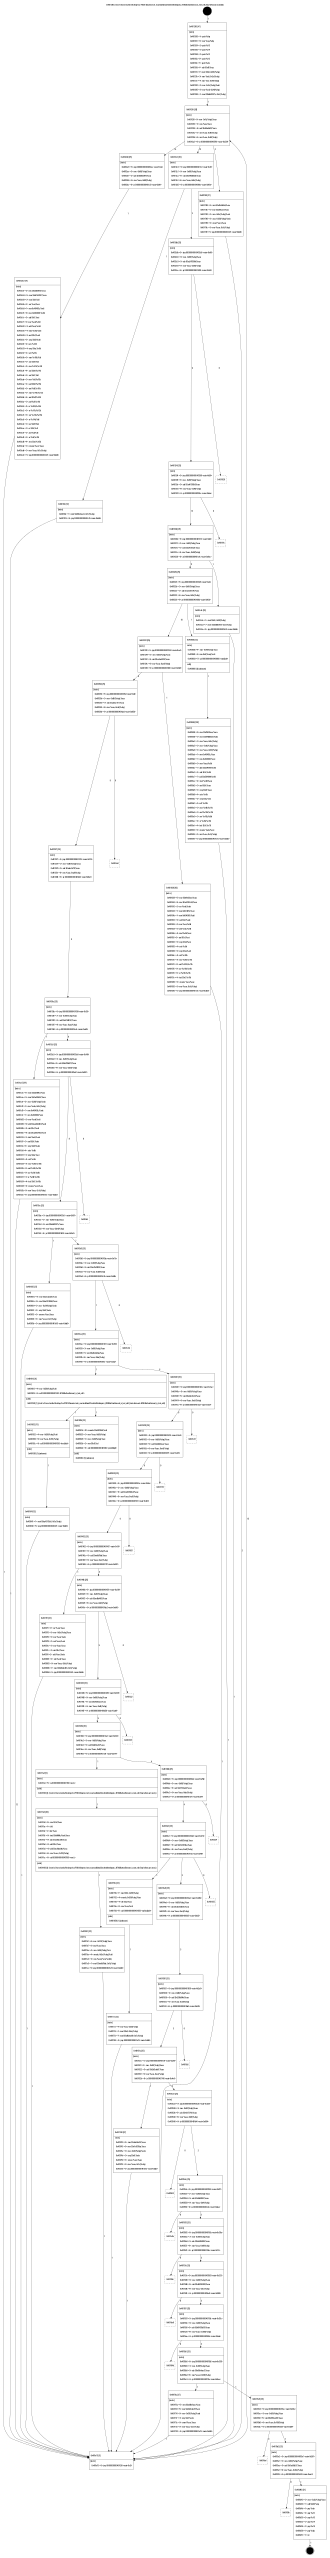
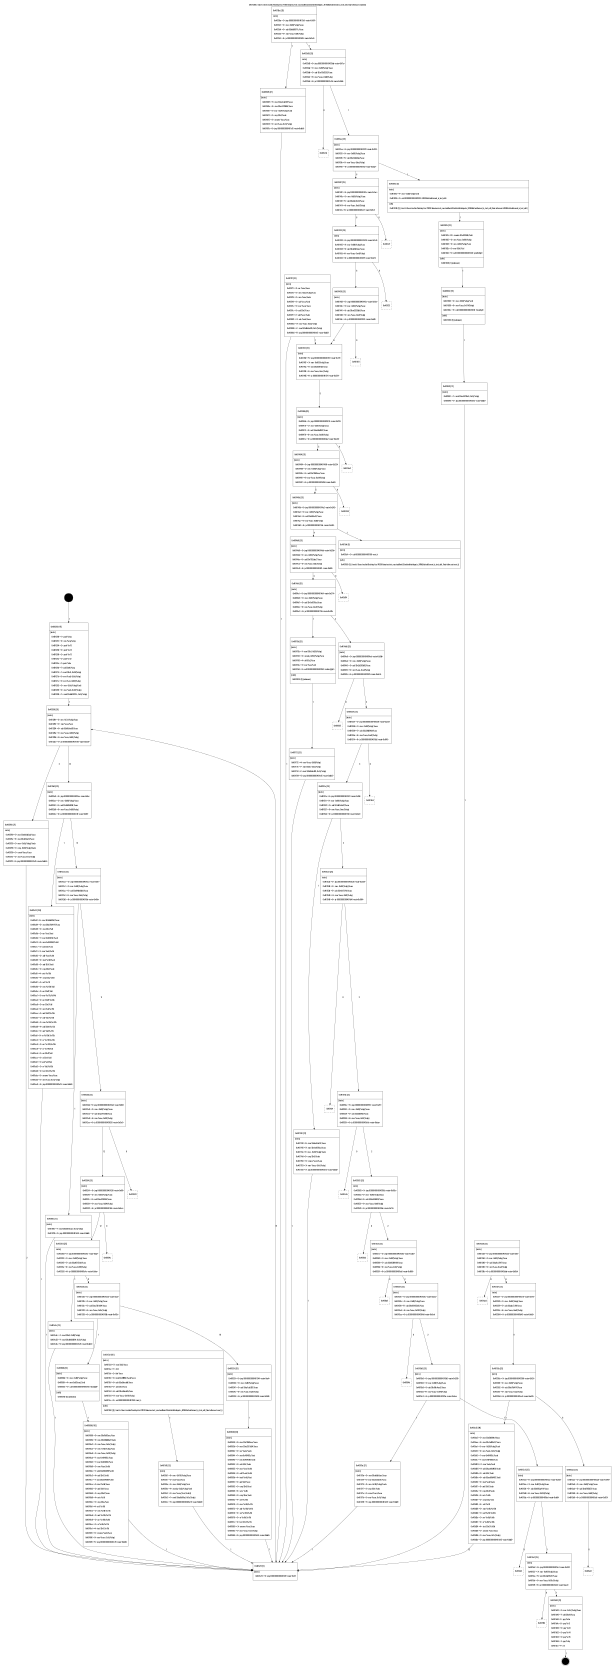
(199, 149) -> (73, 842)
(138, 676) -> none
(67, 1138) -> none
(73, 1414) -> (462, 276)
(69, 1590) -> (315, 340)
(97, 1802) -> none
(203, 1877) -> (346, 699)
